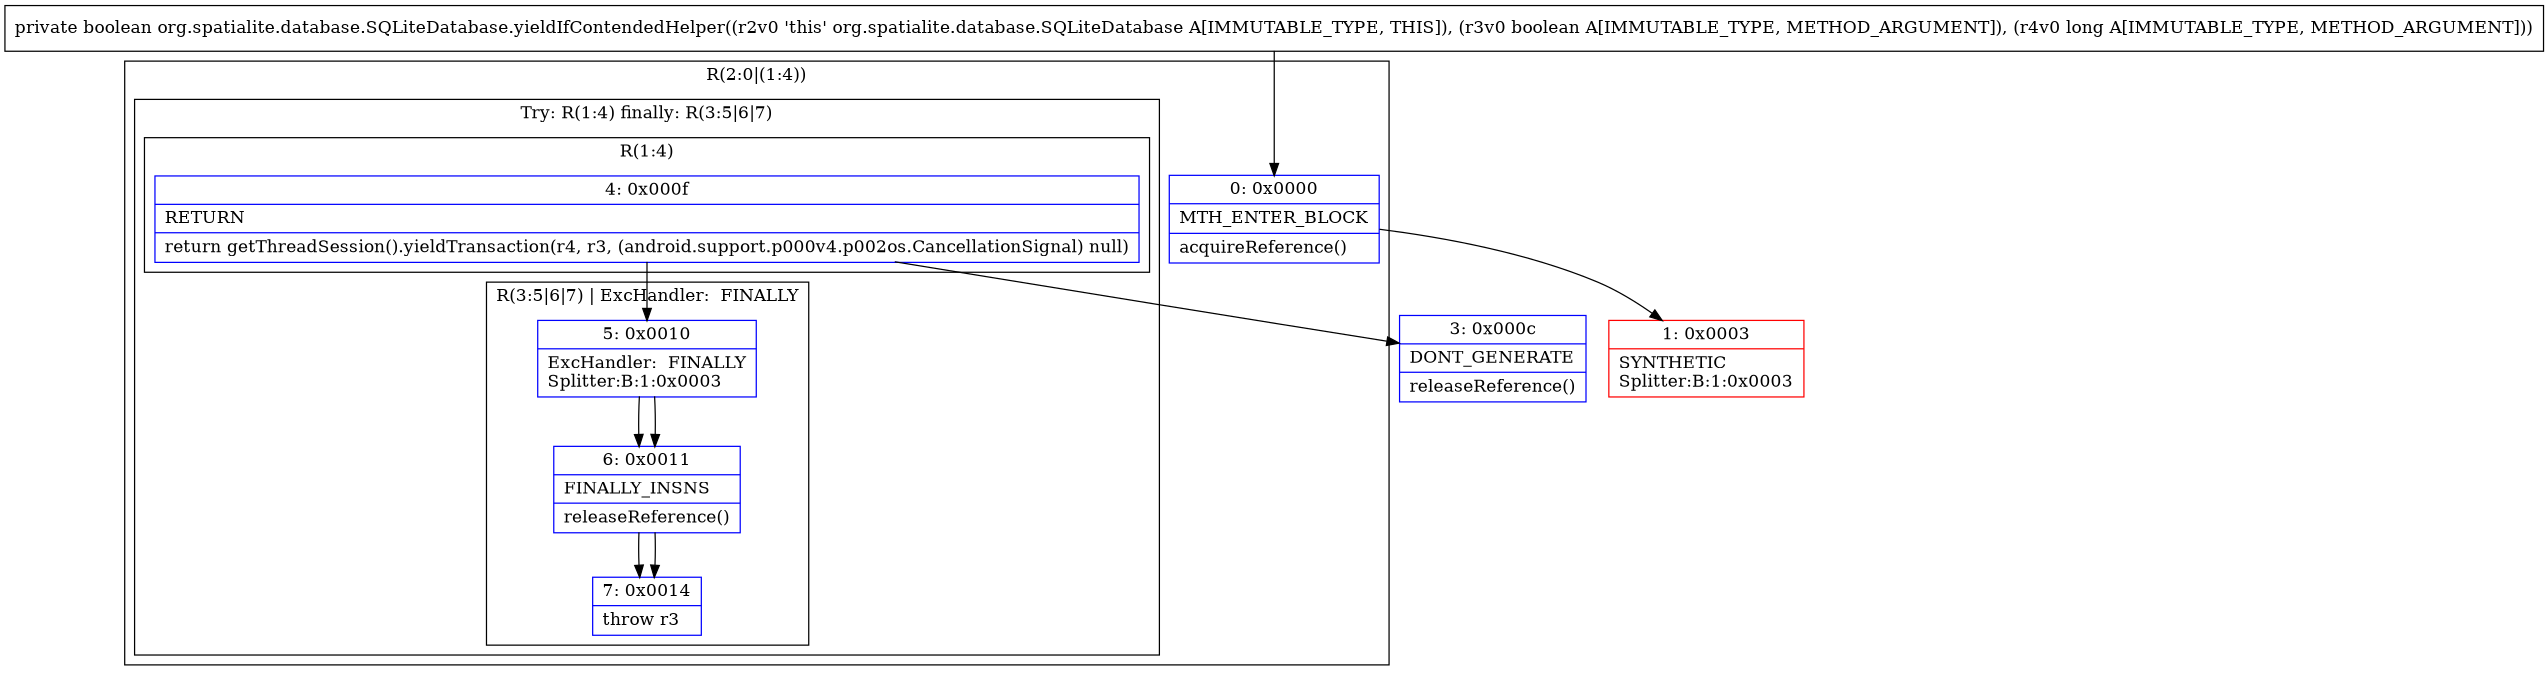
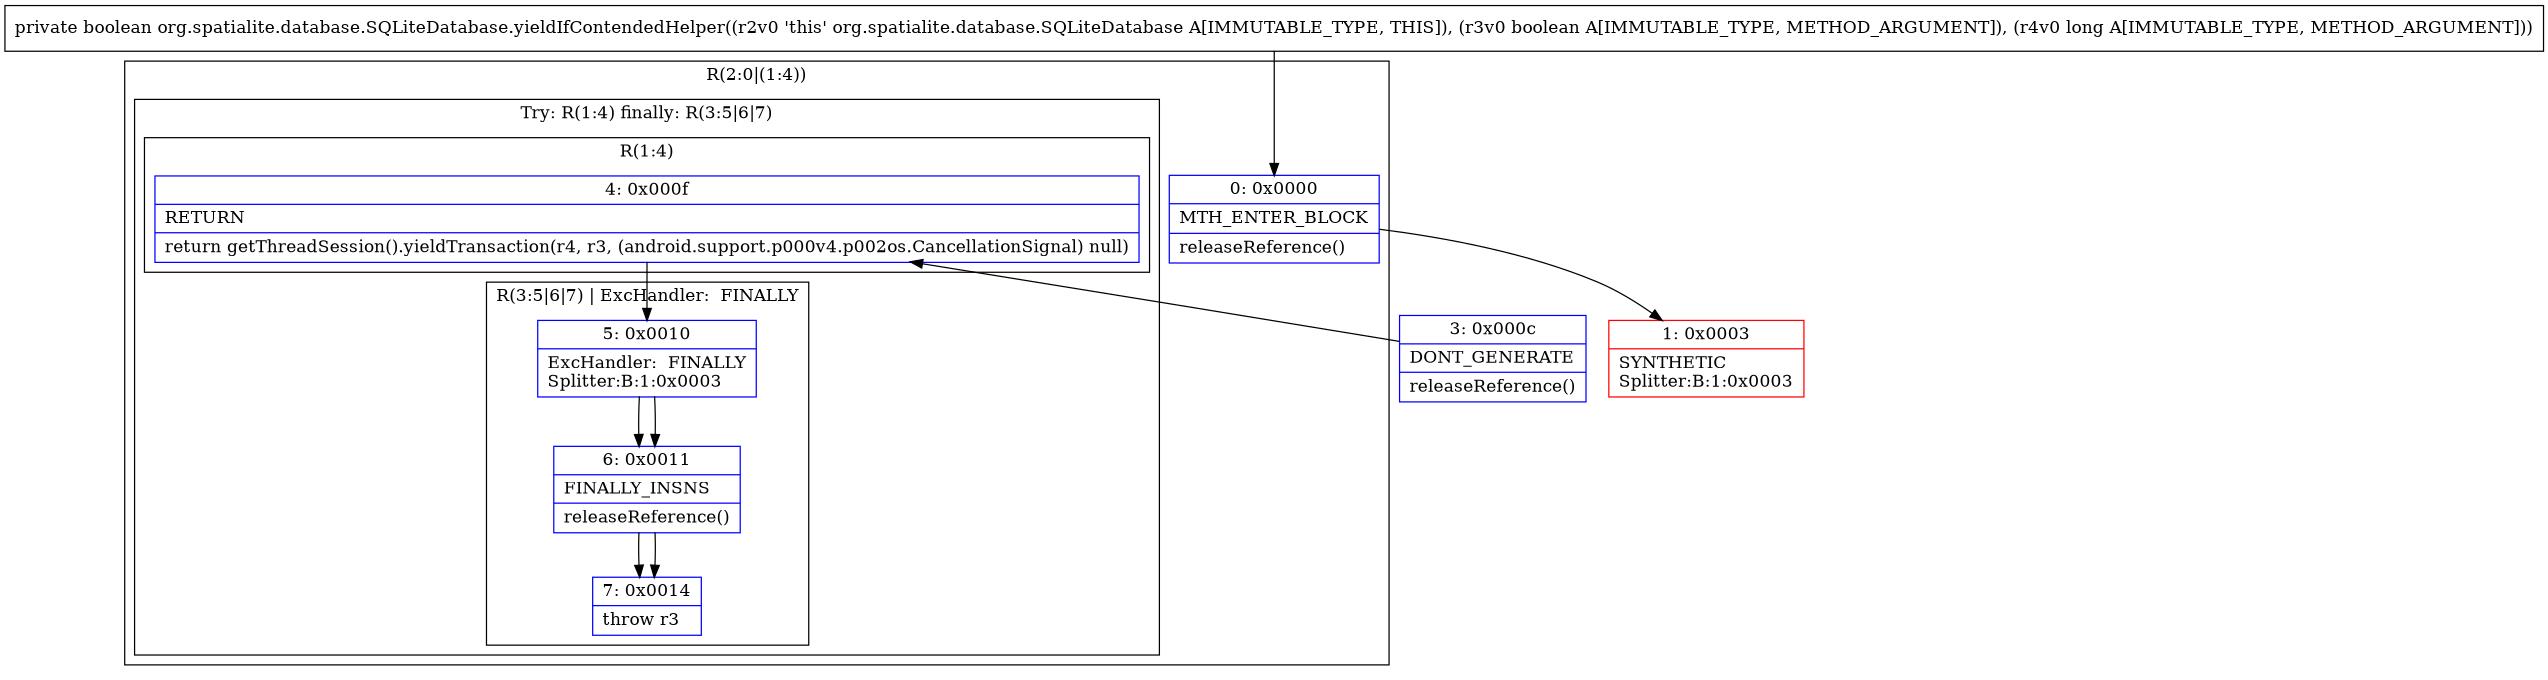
(1263, 248) -> (1263, 248)
(1141, 302) -> (1173, 304)
